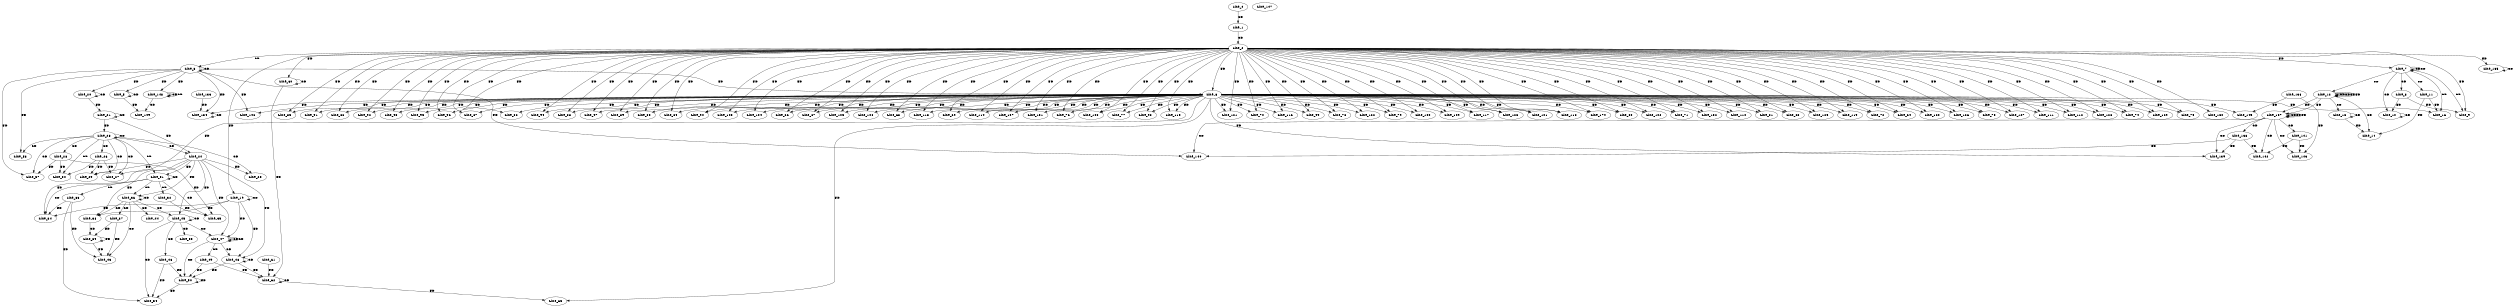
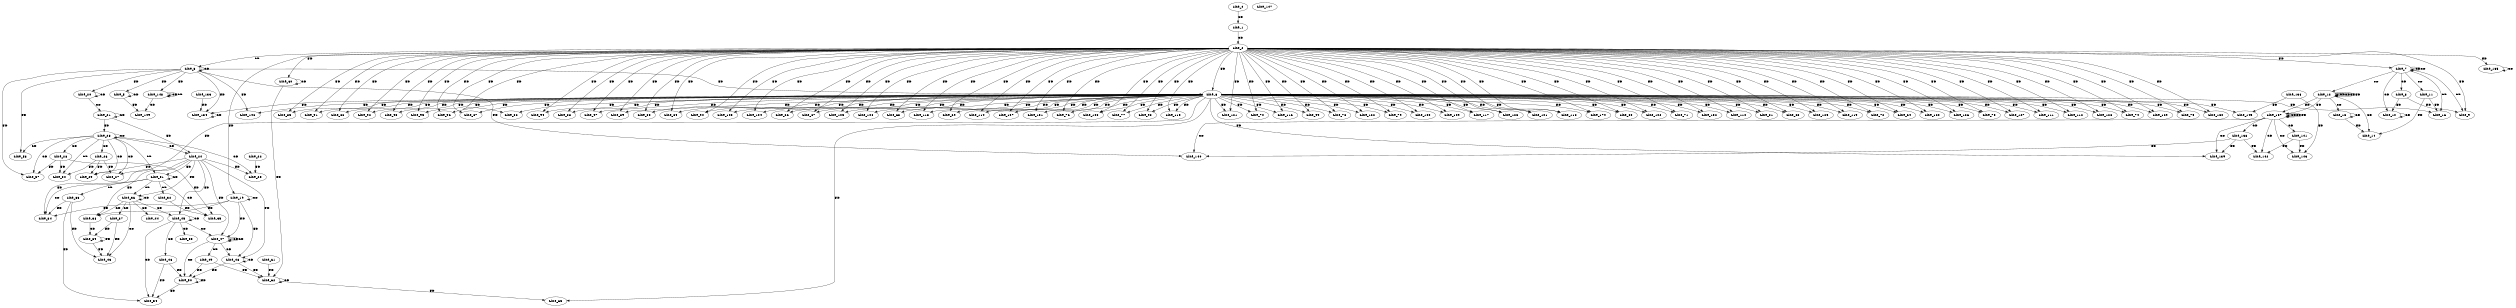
none -> (1714, 97)
(98, 105) -> (98, 105)
none -> (255, 157)
